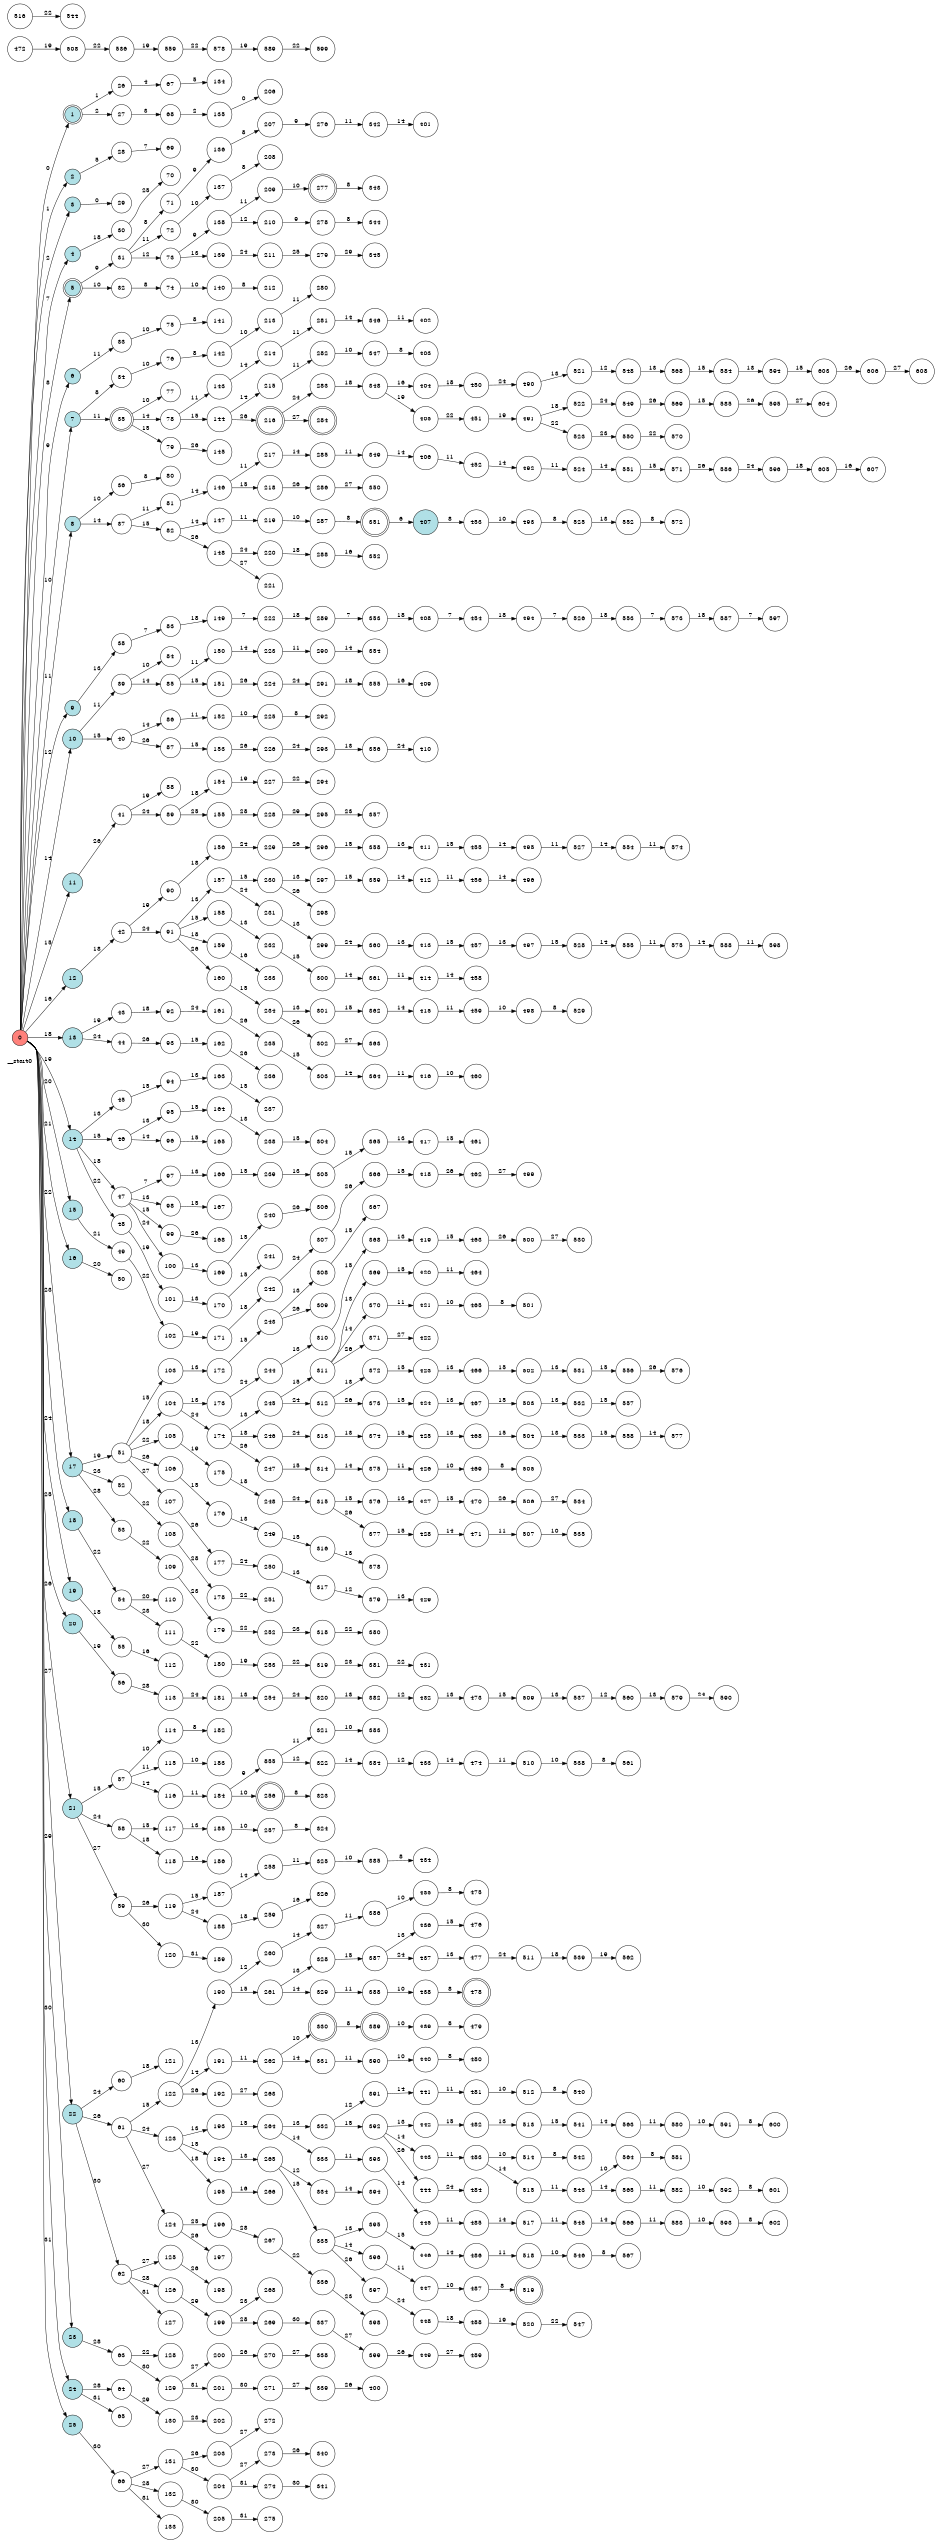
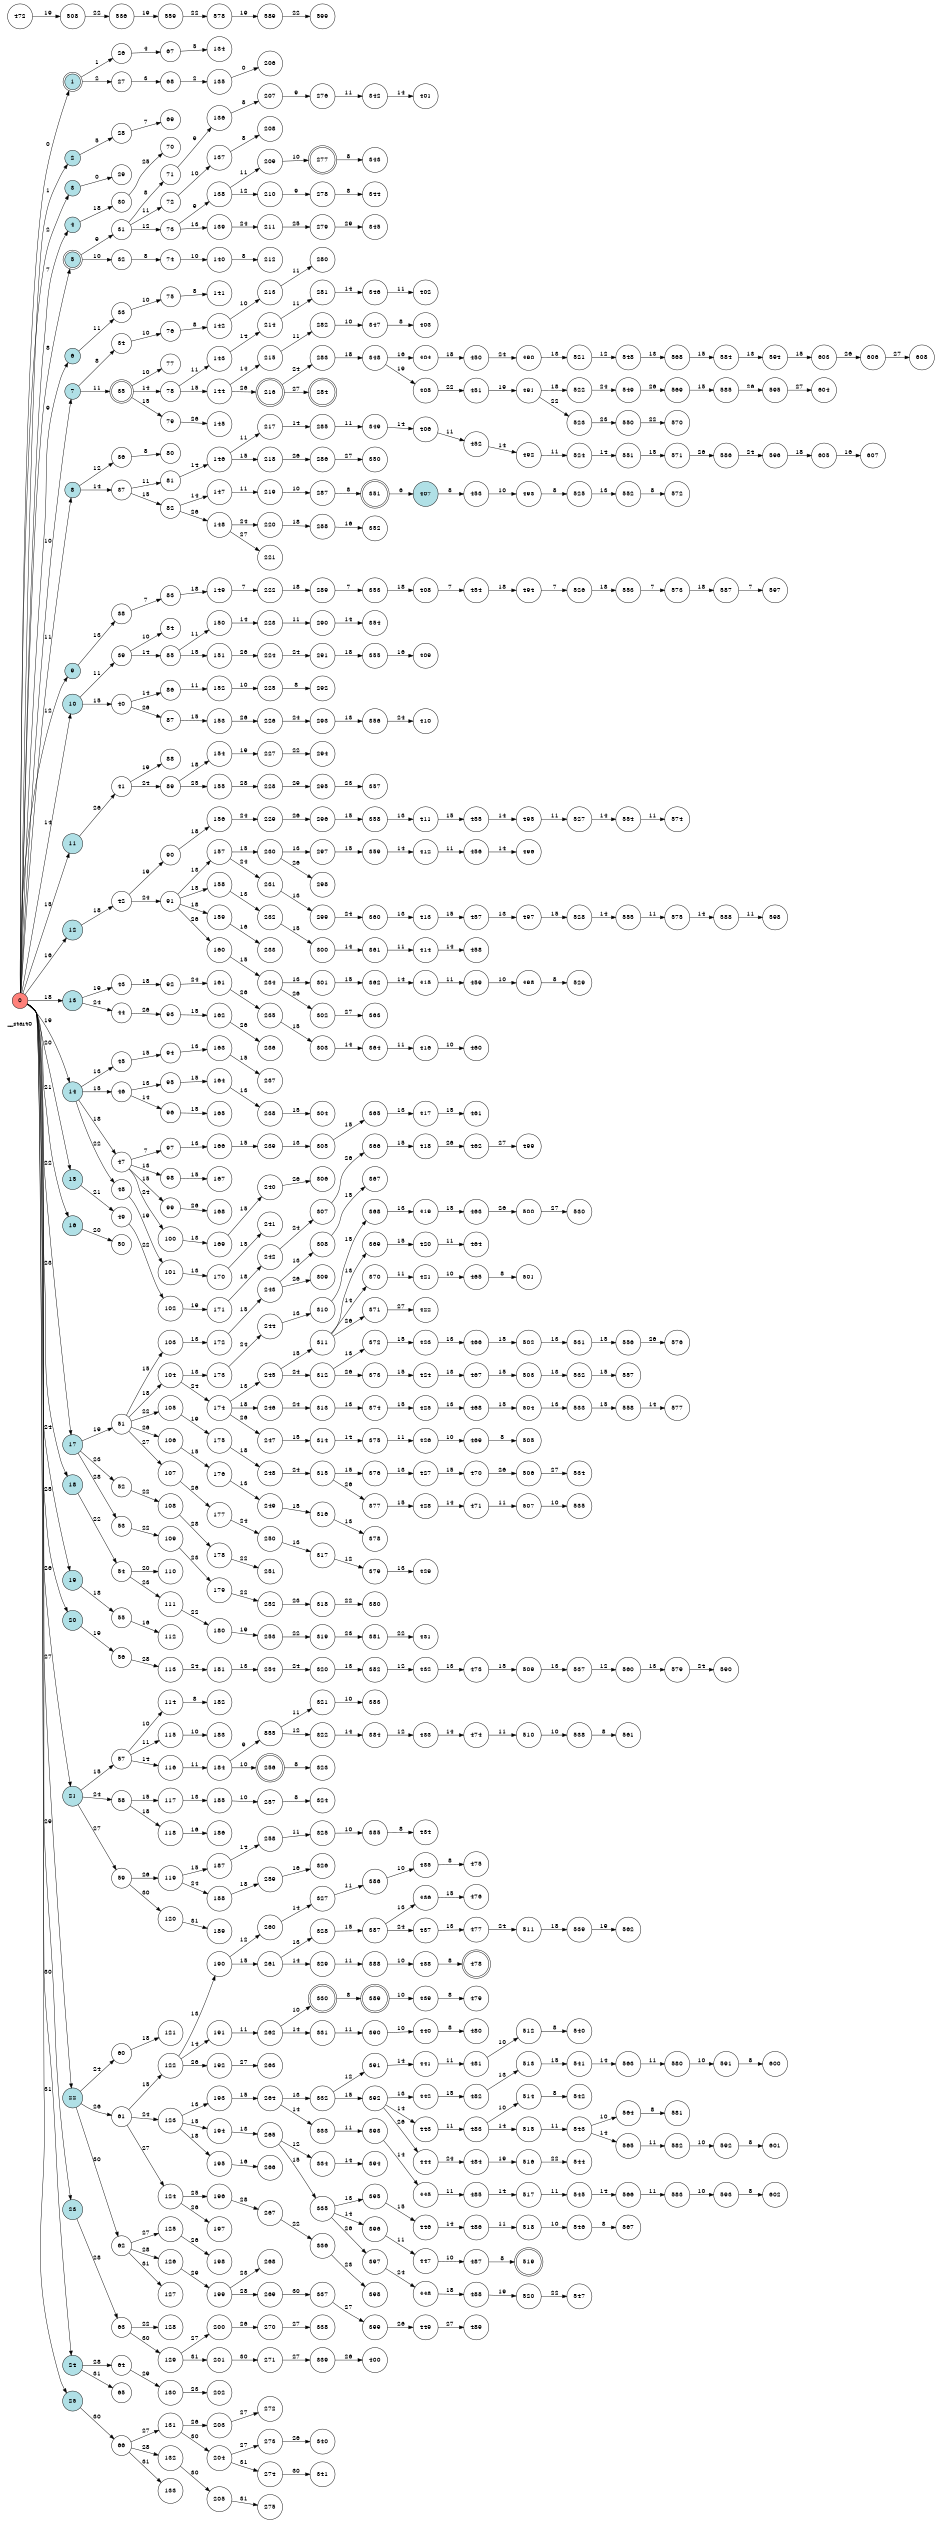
(97, 499) -> (97, 468)
none -> (500, 2162)
